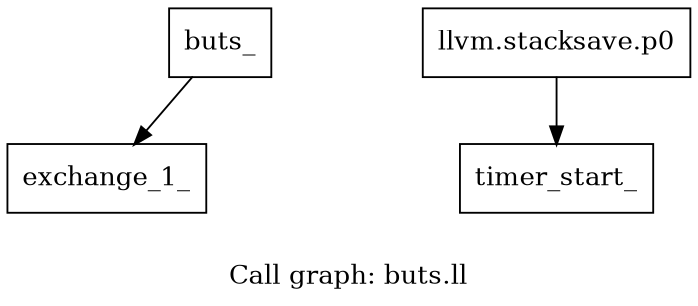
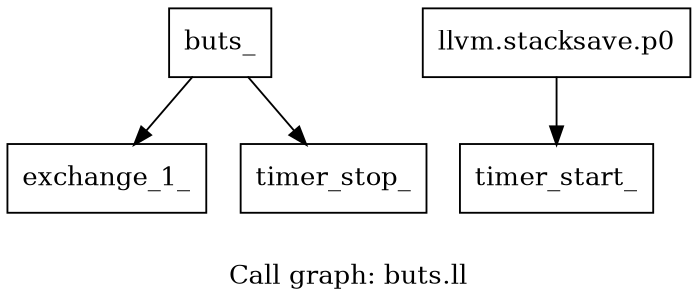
none -> (334, 178)
